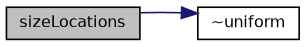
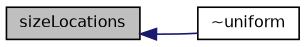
(161, 12) -> (177, 34)
